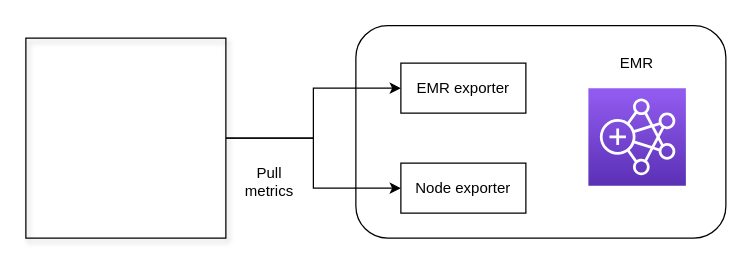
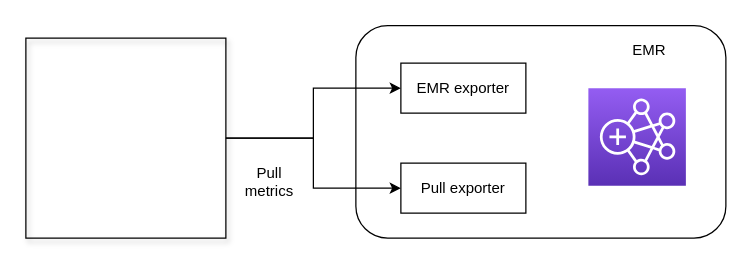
(637, 63) -> (649, 51)
(463, 188) -> (463, 188)
